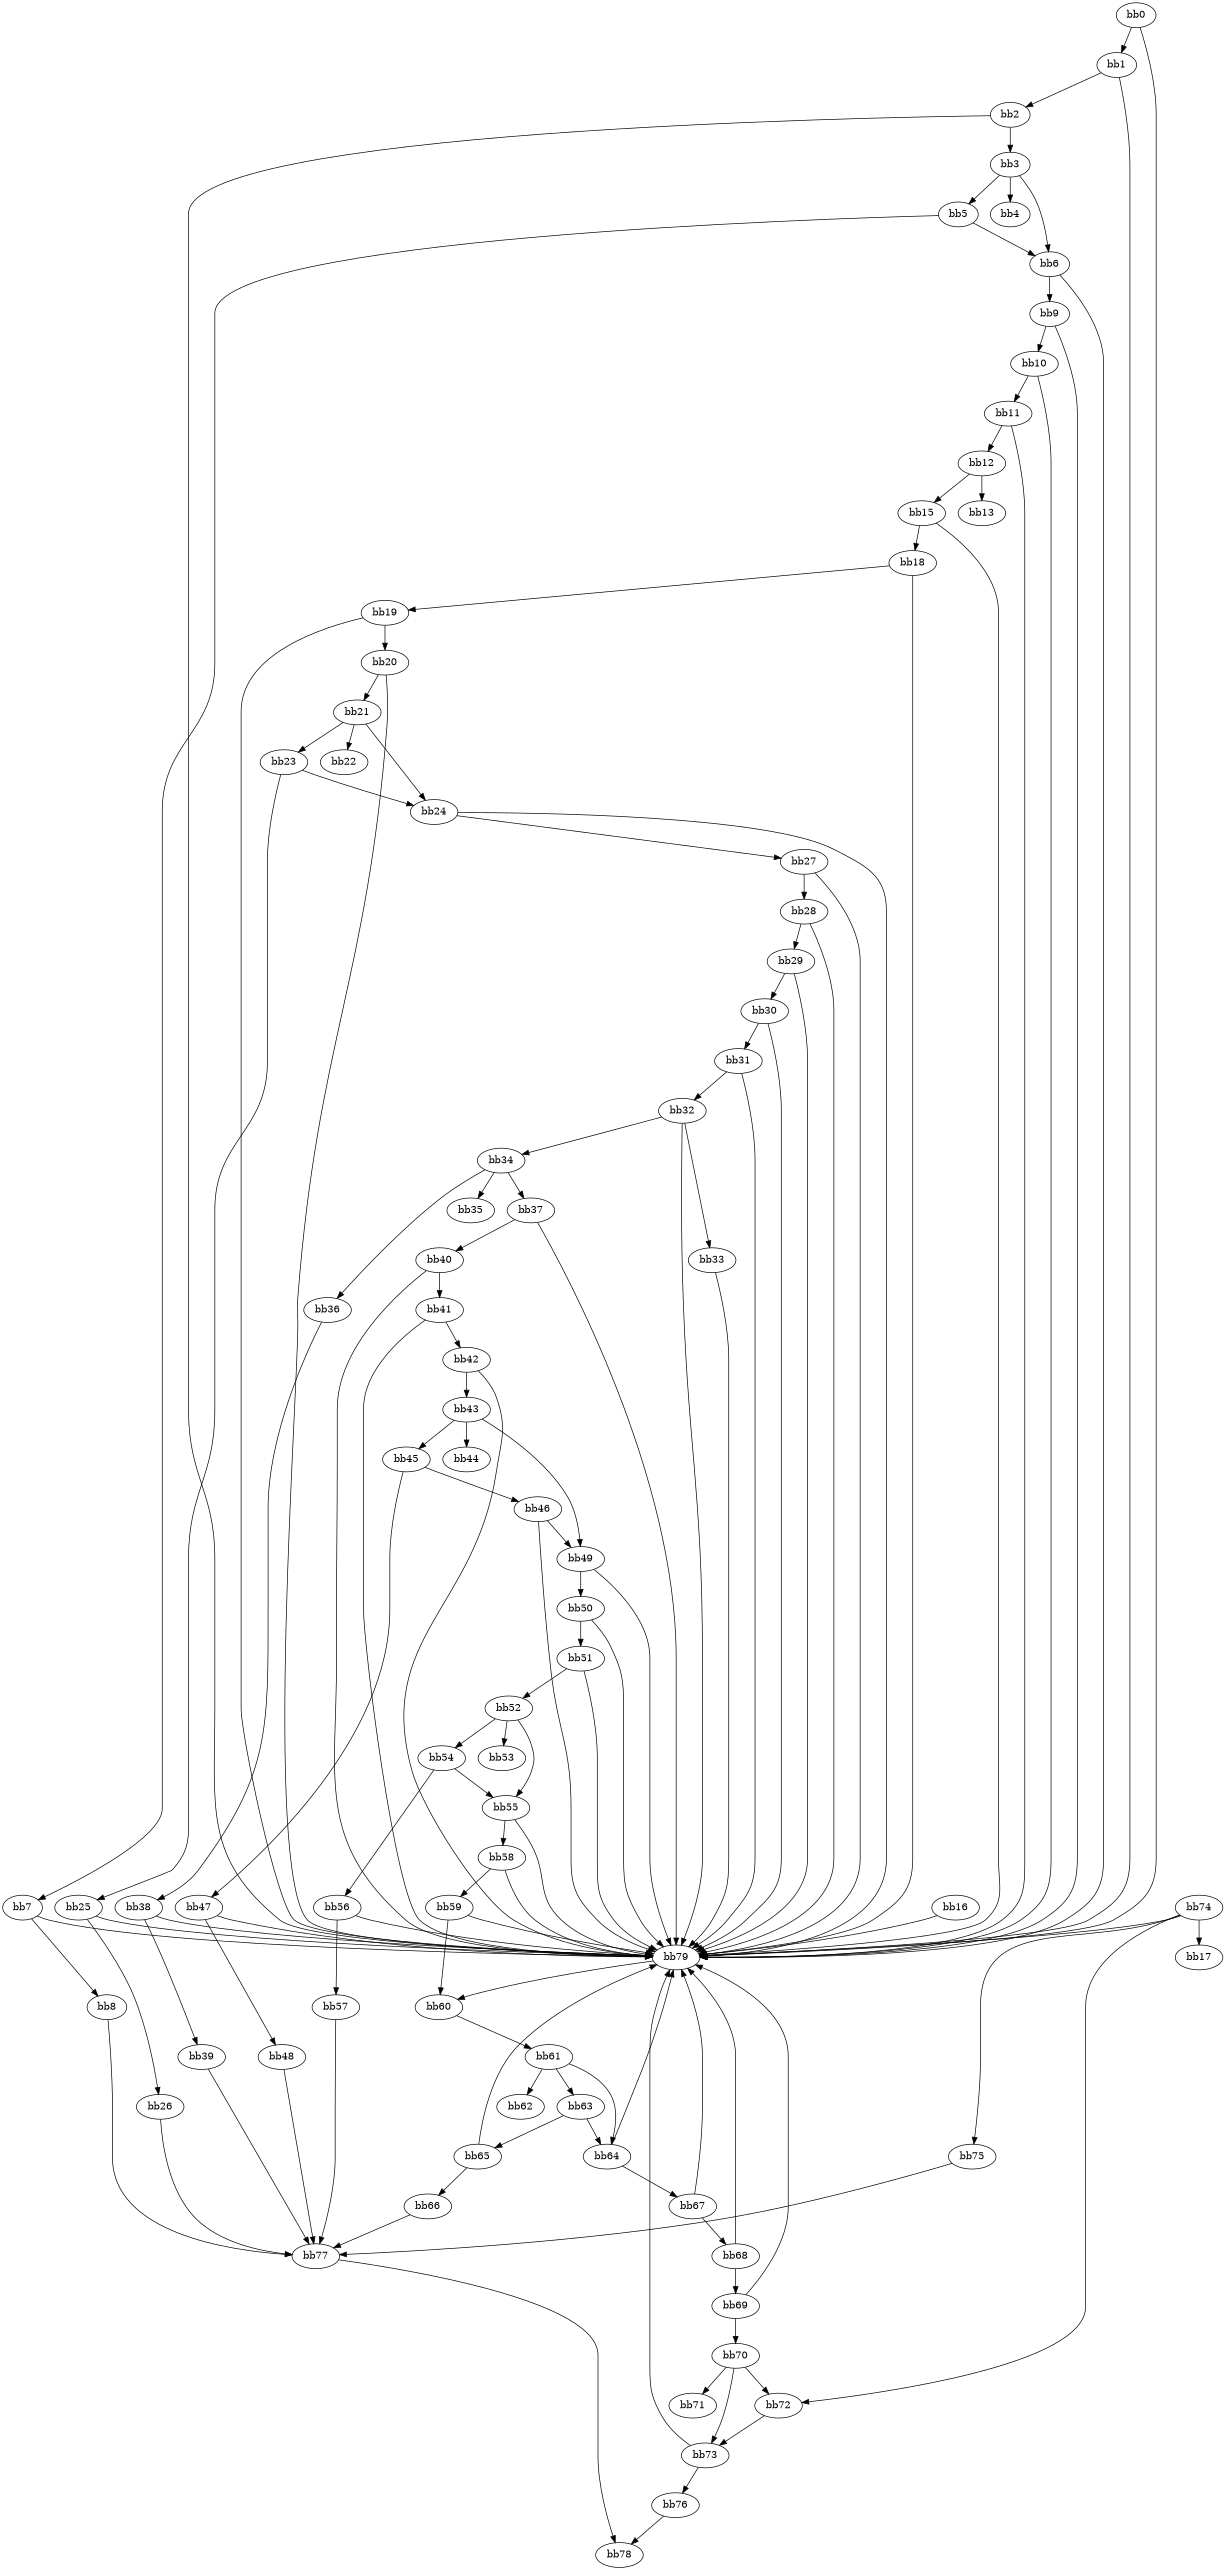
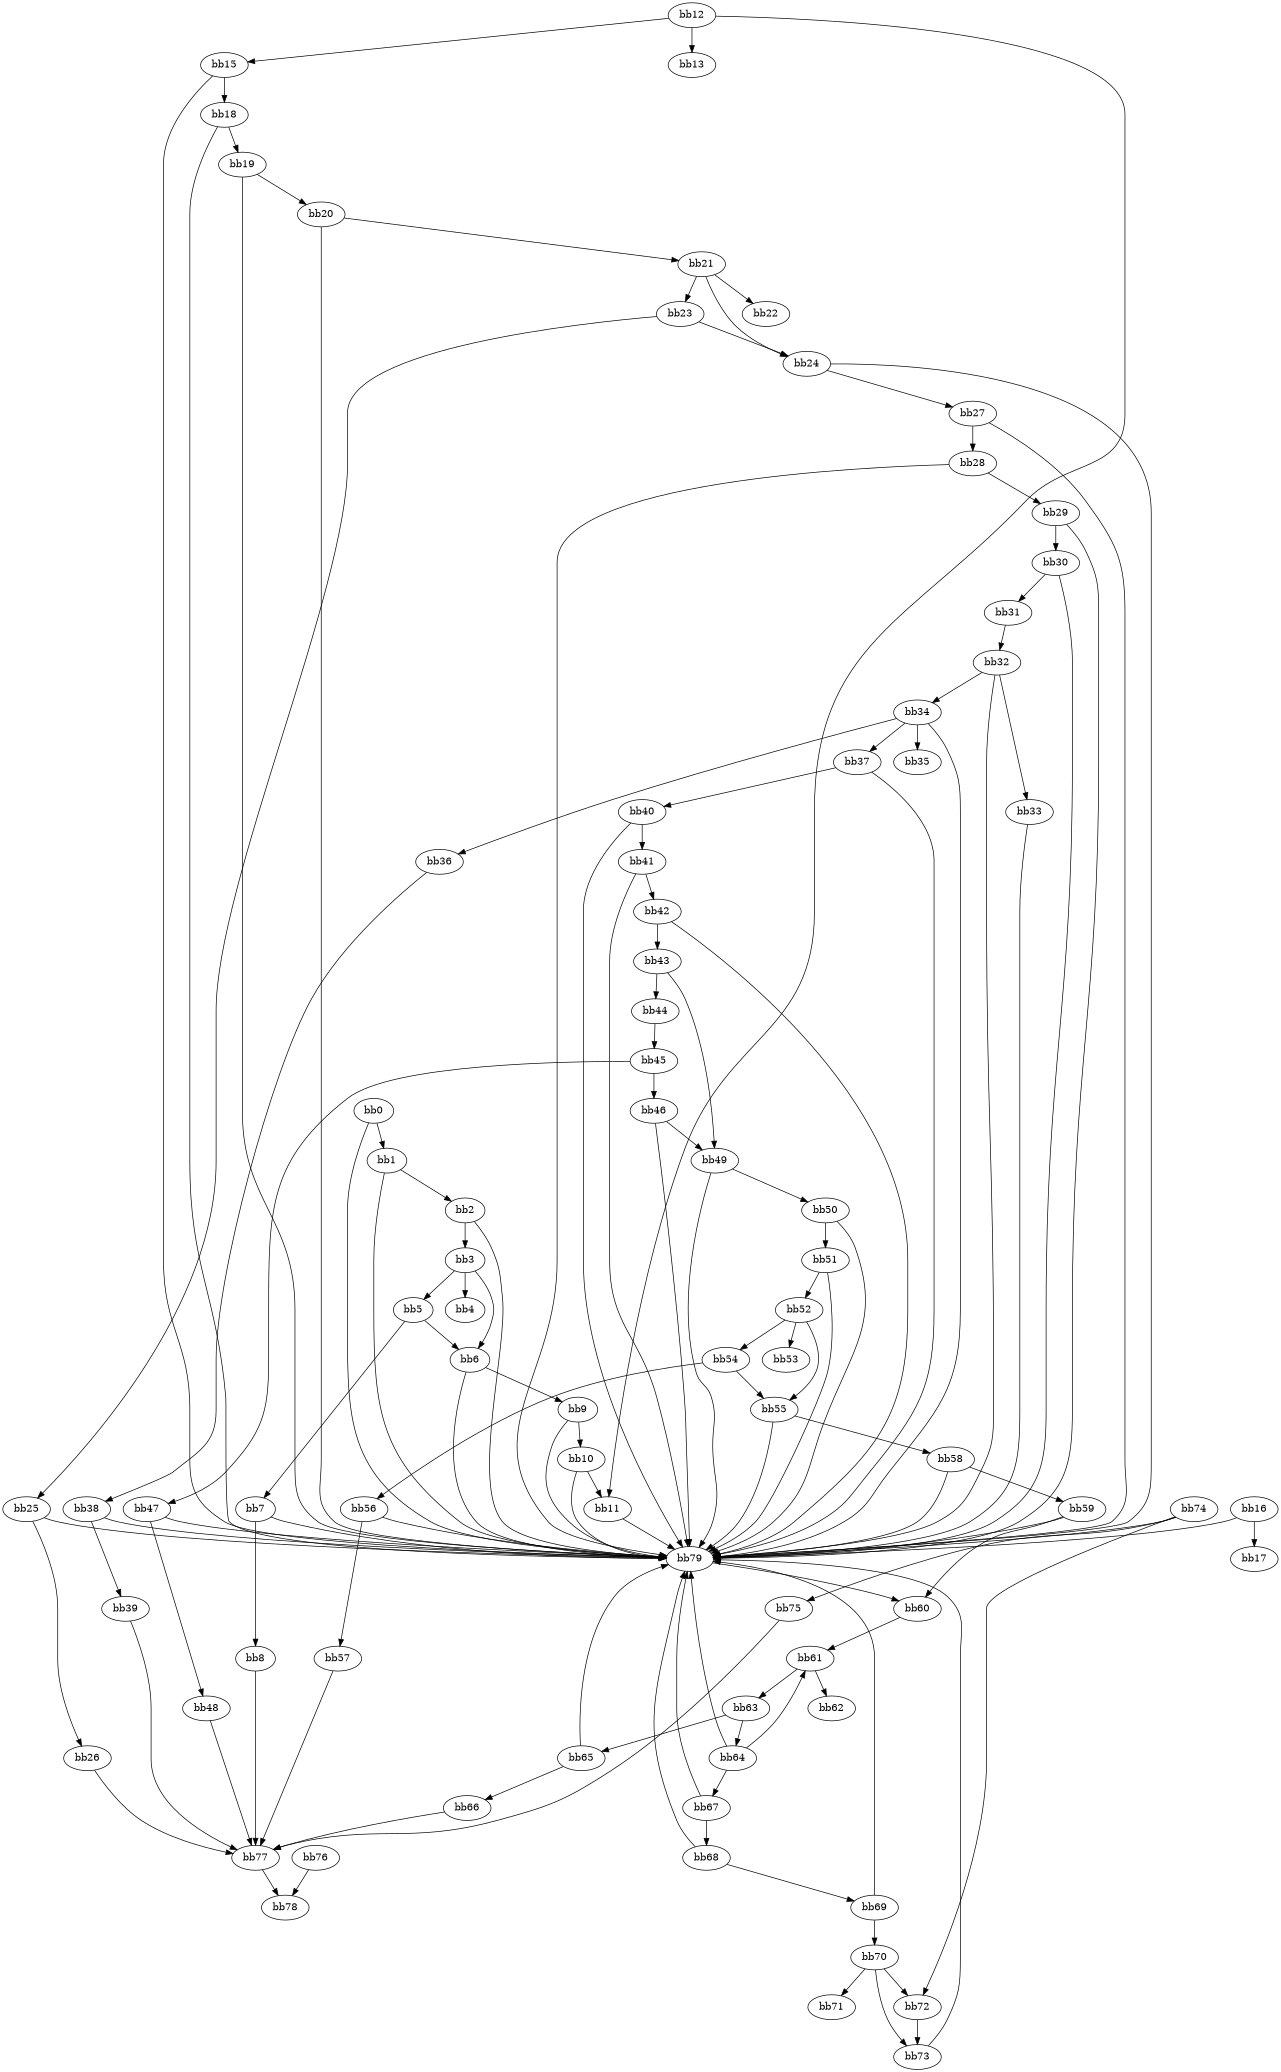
(997, 435) -> (938, 583)
(439, 1432) -> (655, 1033)
(755, 1519) -> (960, 1202)
(1199, 1929) -> (1254, 1531)
(608, 2091) -> (779, 1716)
(692, 2477) -> none
